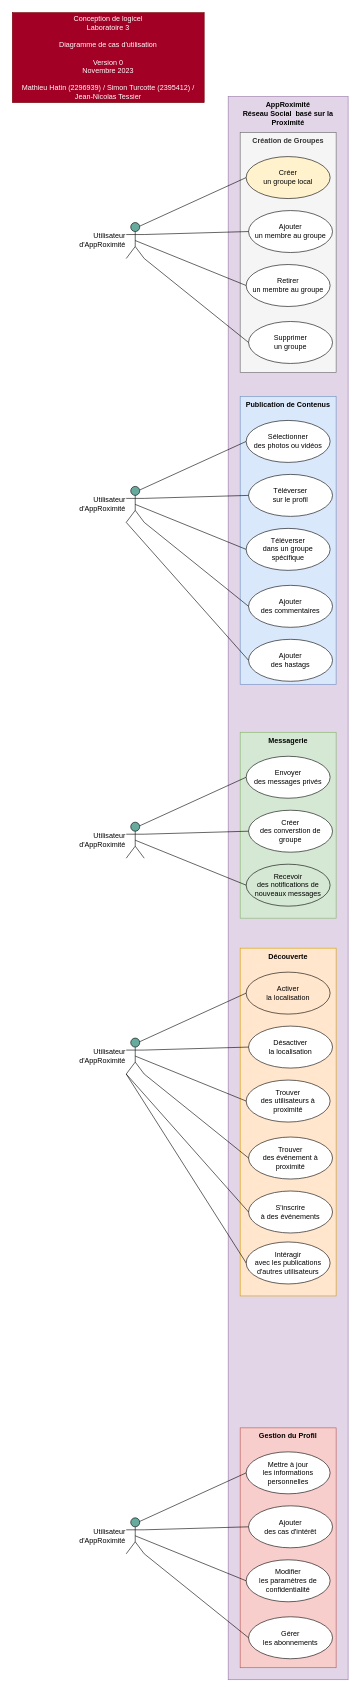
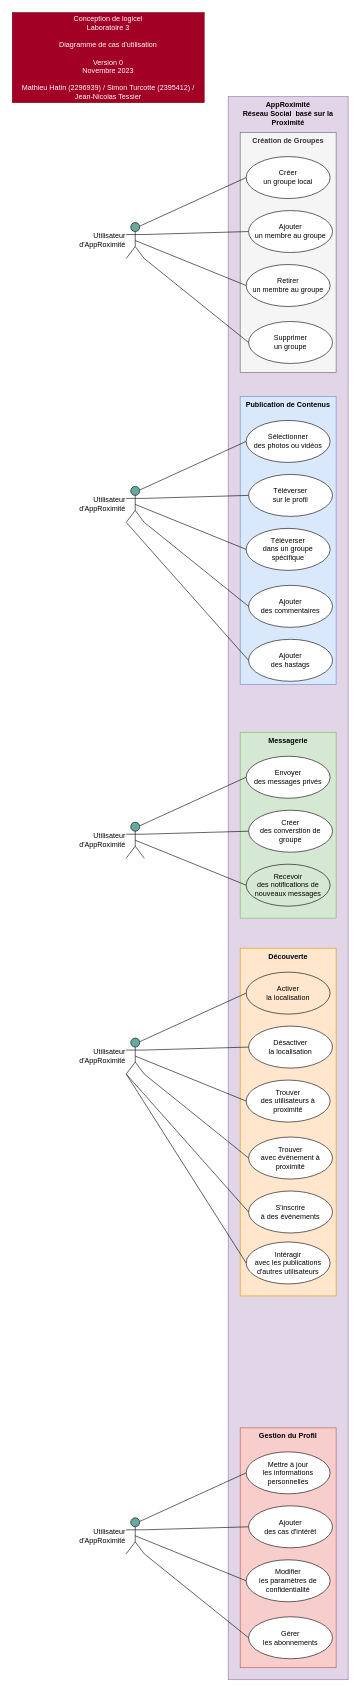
(288, 177) -> (288, 177)
(291, 1158) -> (291, 1158)
